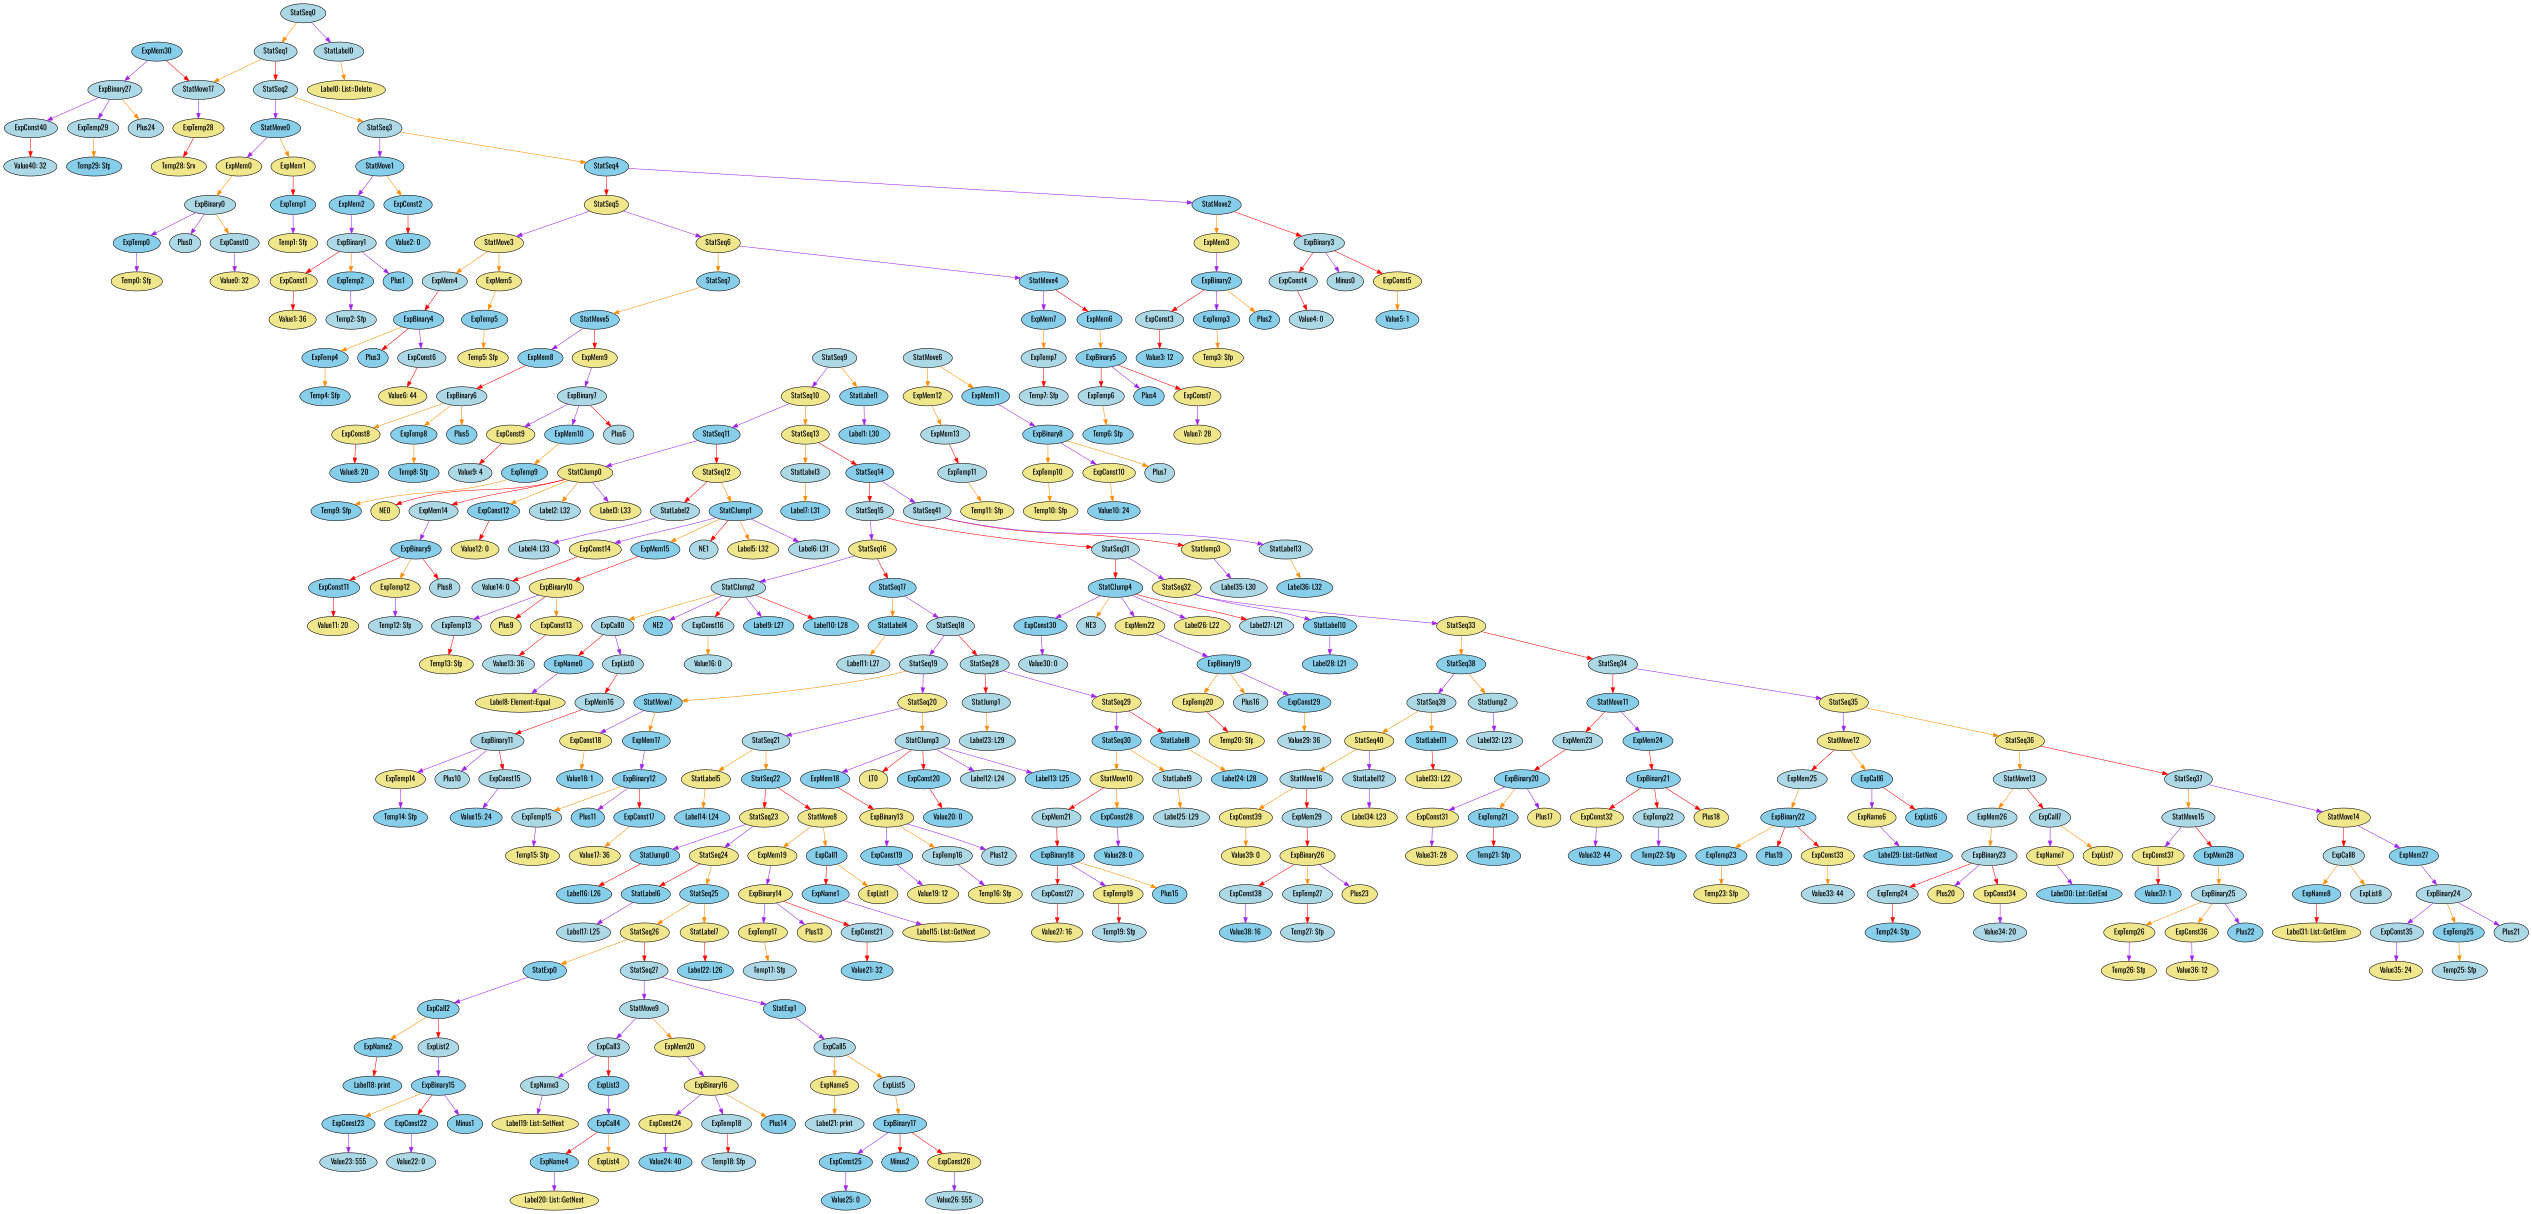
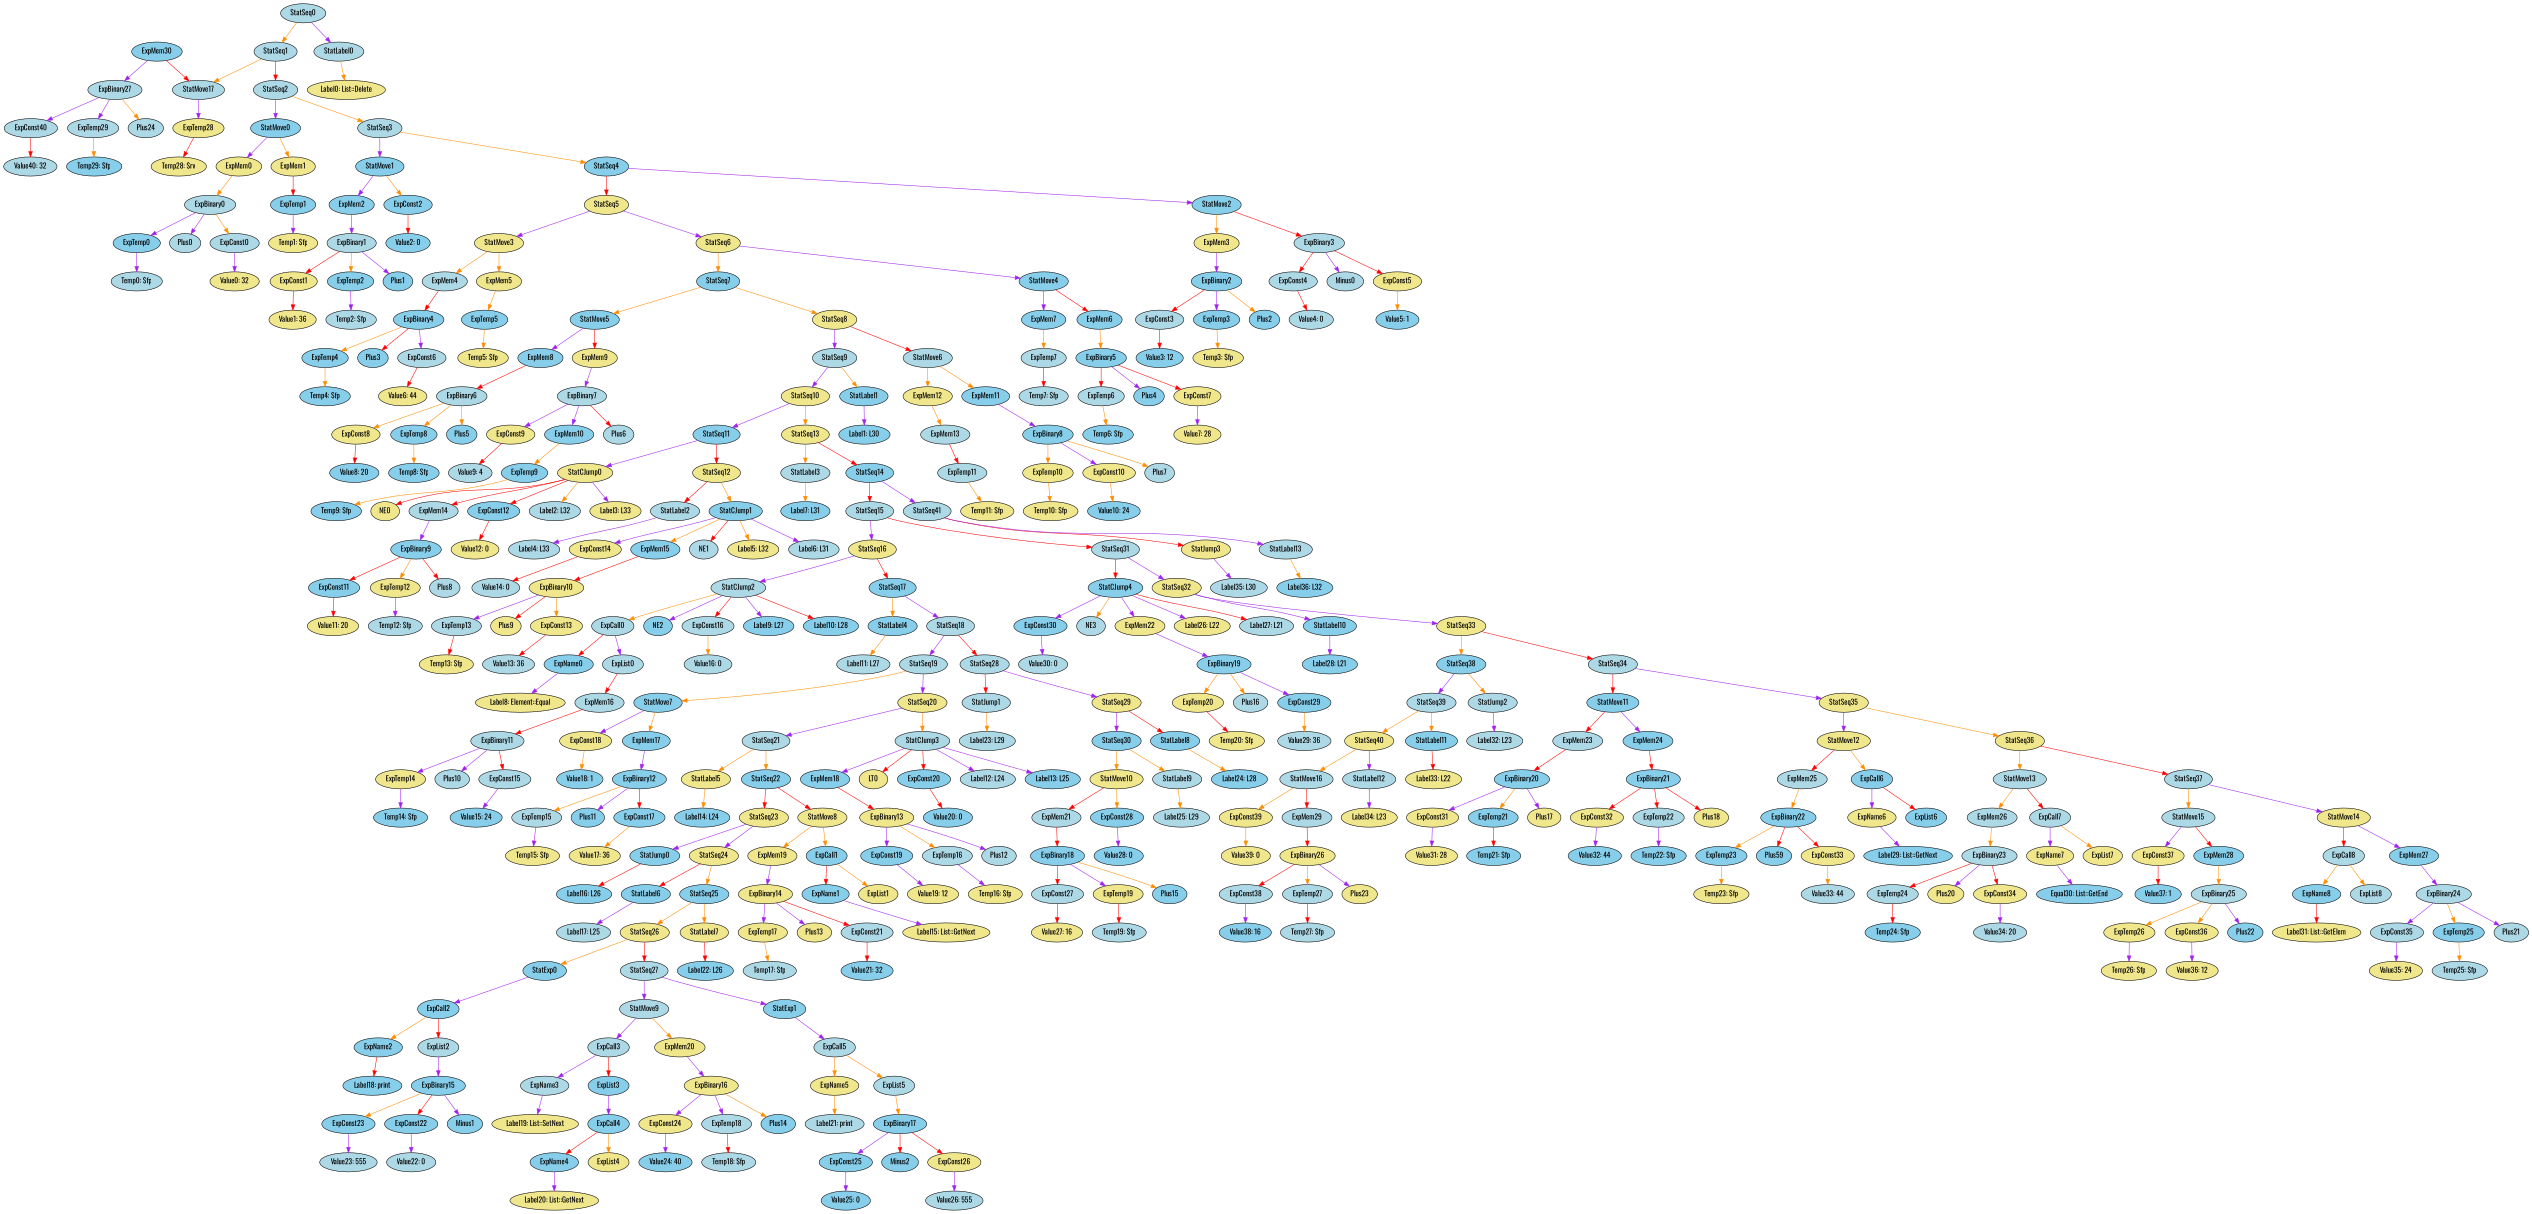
(137, 281) -> (137, 281)
none -> (835, 320)
(542, 491) -> (542, 491)
(1774, 856) -> (1774, 856)
(2079, 894) -> (2079, 894)
